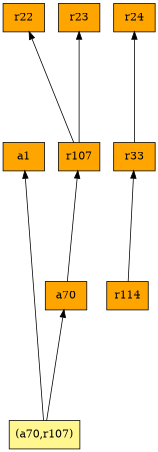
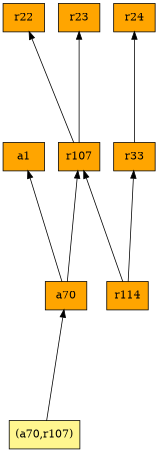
none -> (105, 230)
(34, 300) -> (46, 230)
